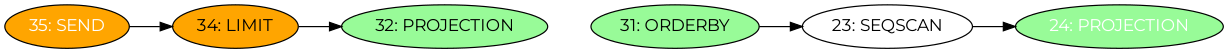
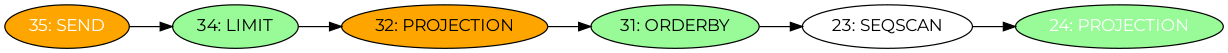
(235, 27) -> (235, 27)
(445, 27) -> (445, 27)
none -> (563, 27)
